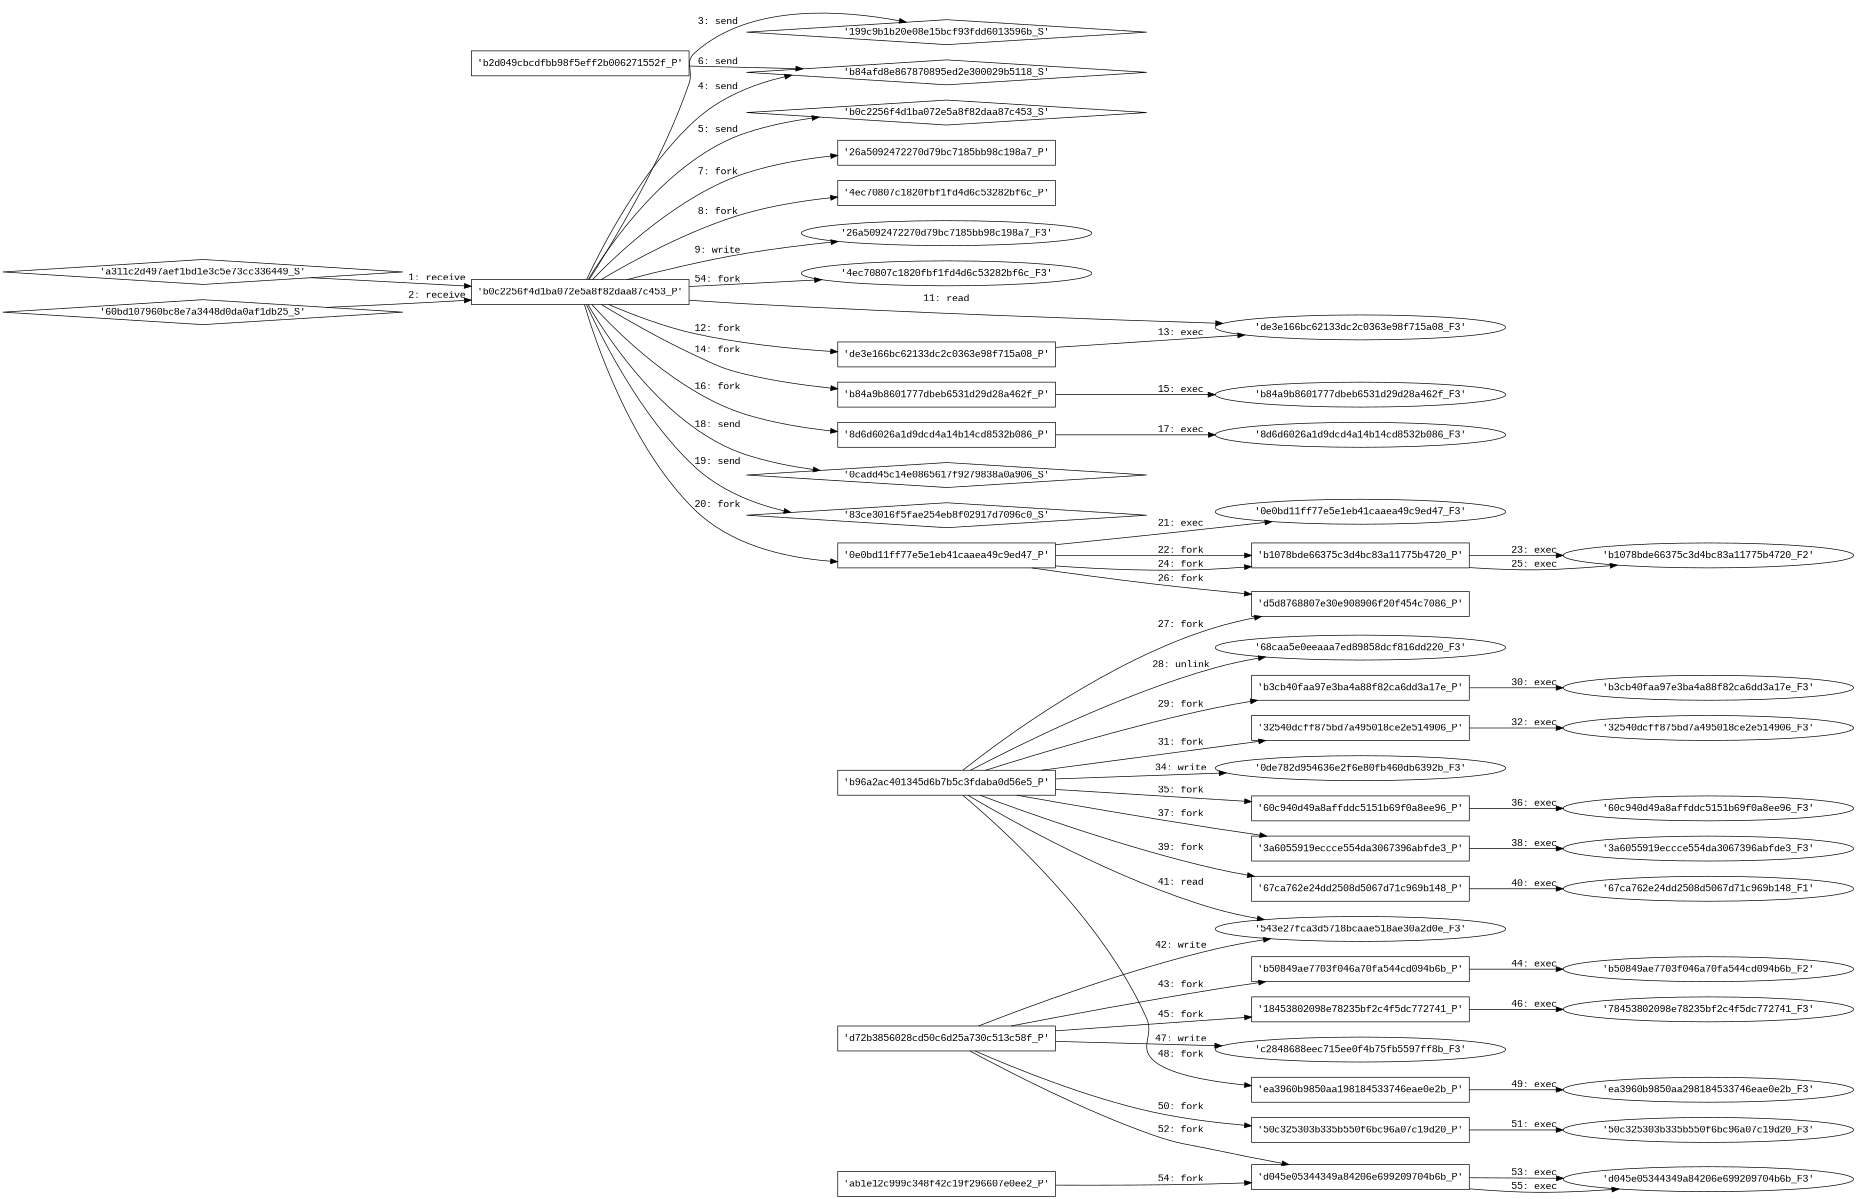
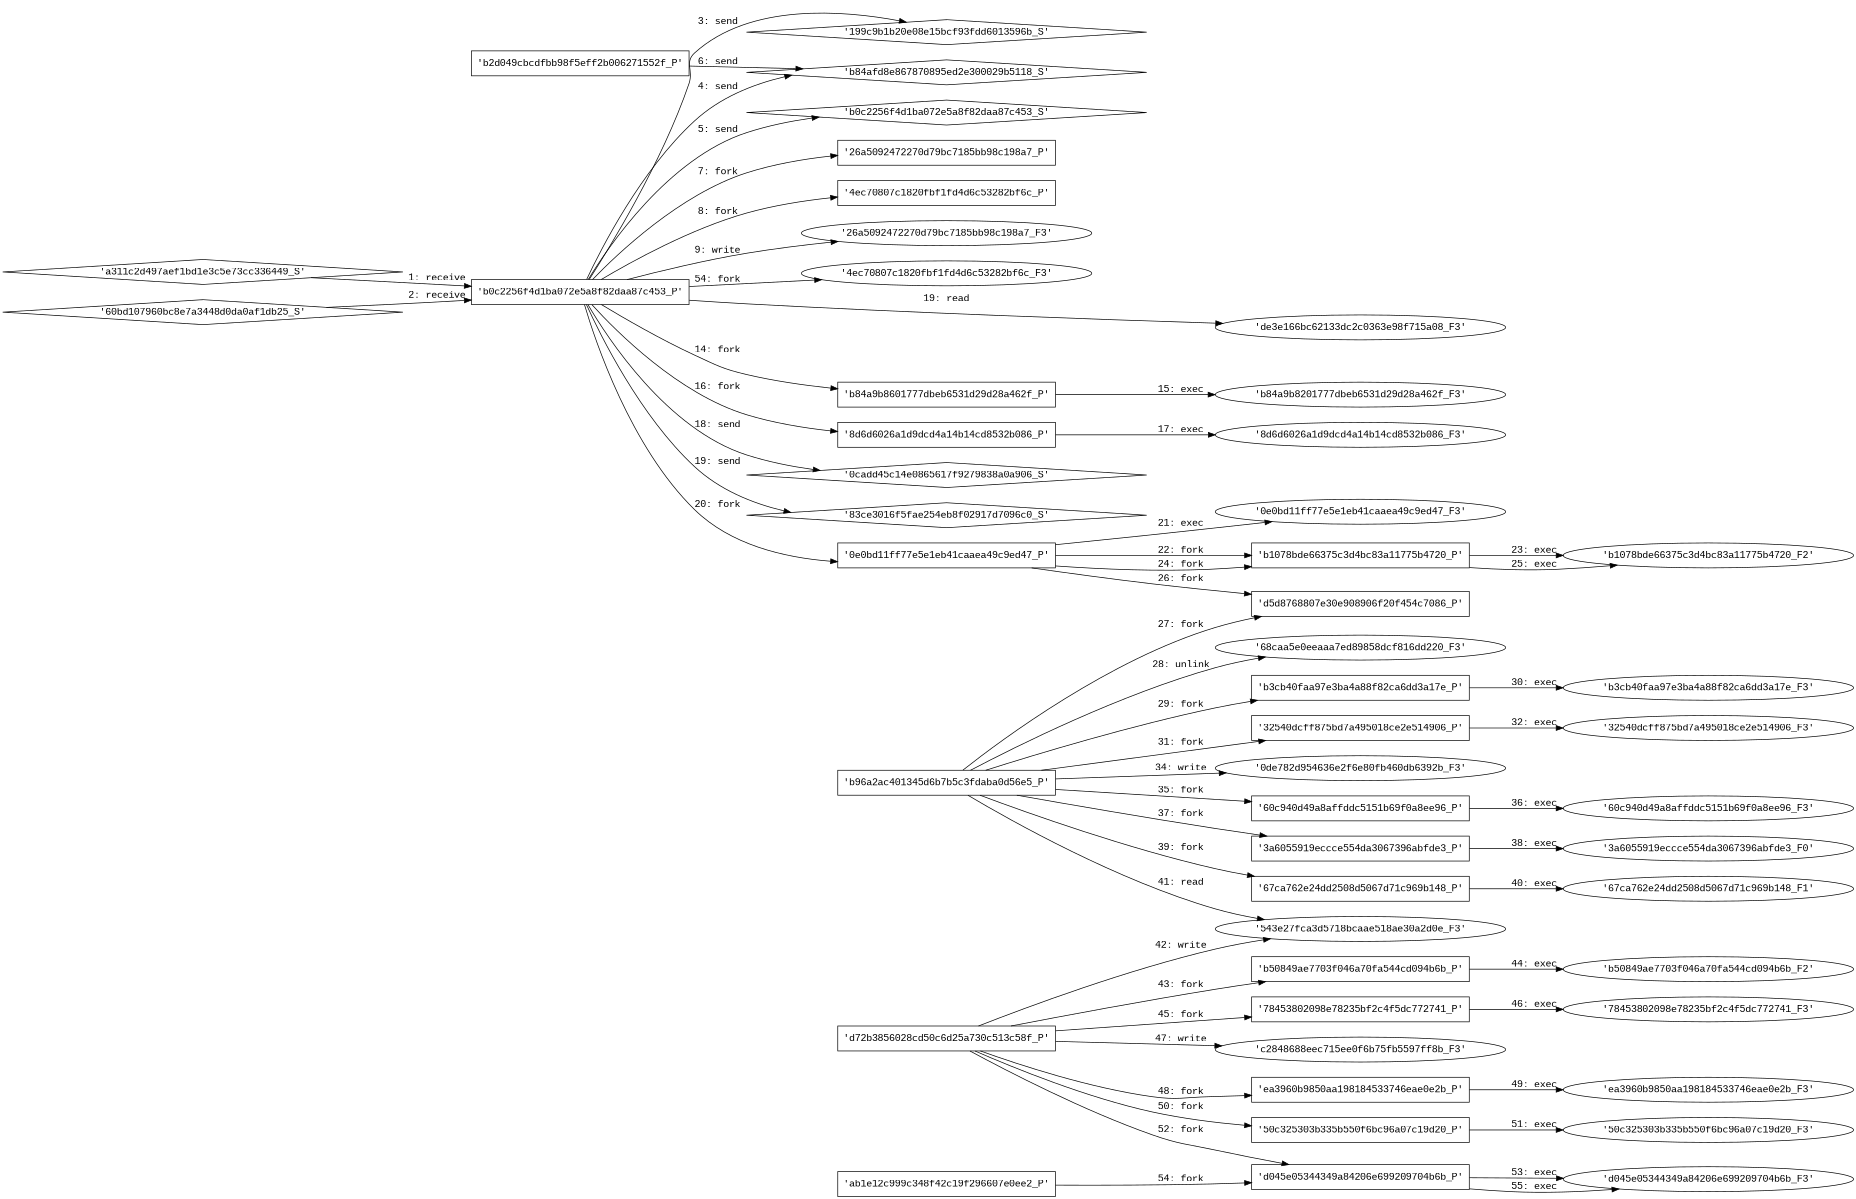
(947, 299) -> (947, 299)
(947, 354) -> none
(1360, 395) -> (1360, 395)
(1708, 849) -> (1708, 849)
(1109, 953) -> (1110, 1089)
(1360, 1009) -> (1360, 1009)
(1360, 1050) -> (1360, 1050)
(1708, 1090) -> (1708, 1090)
